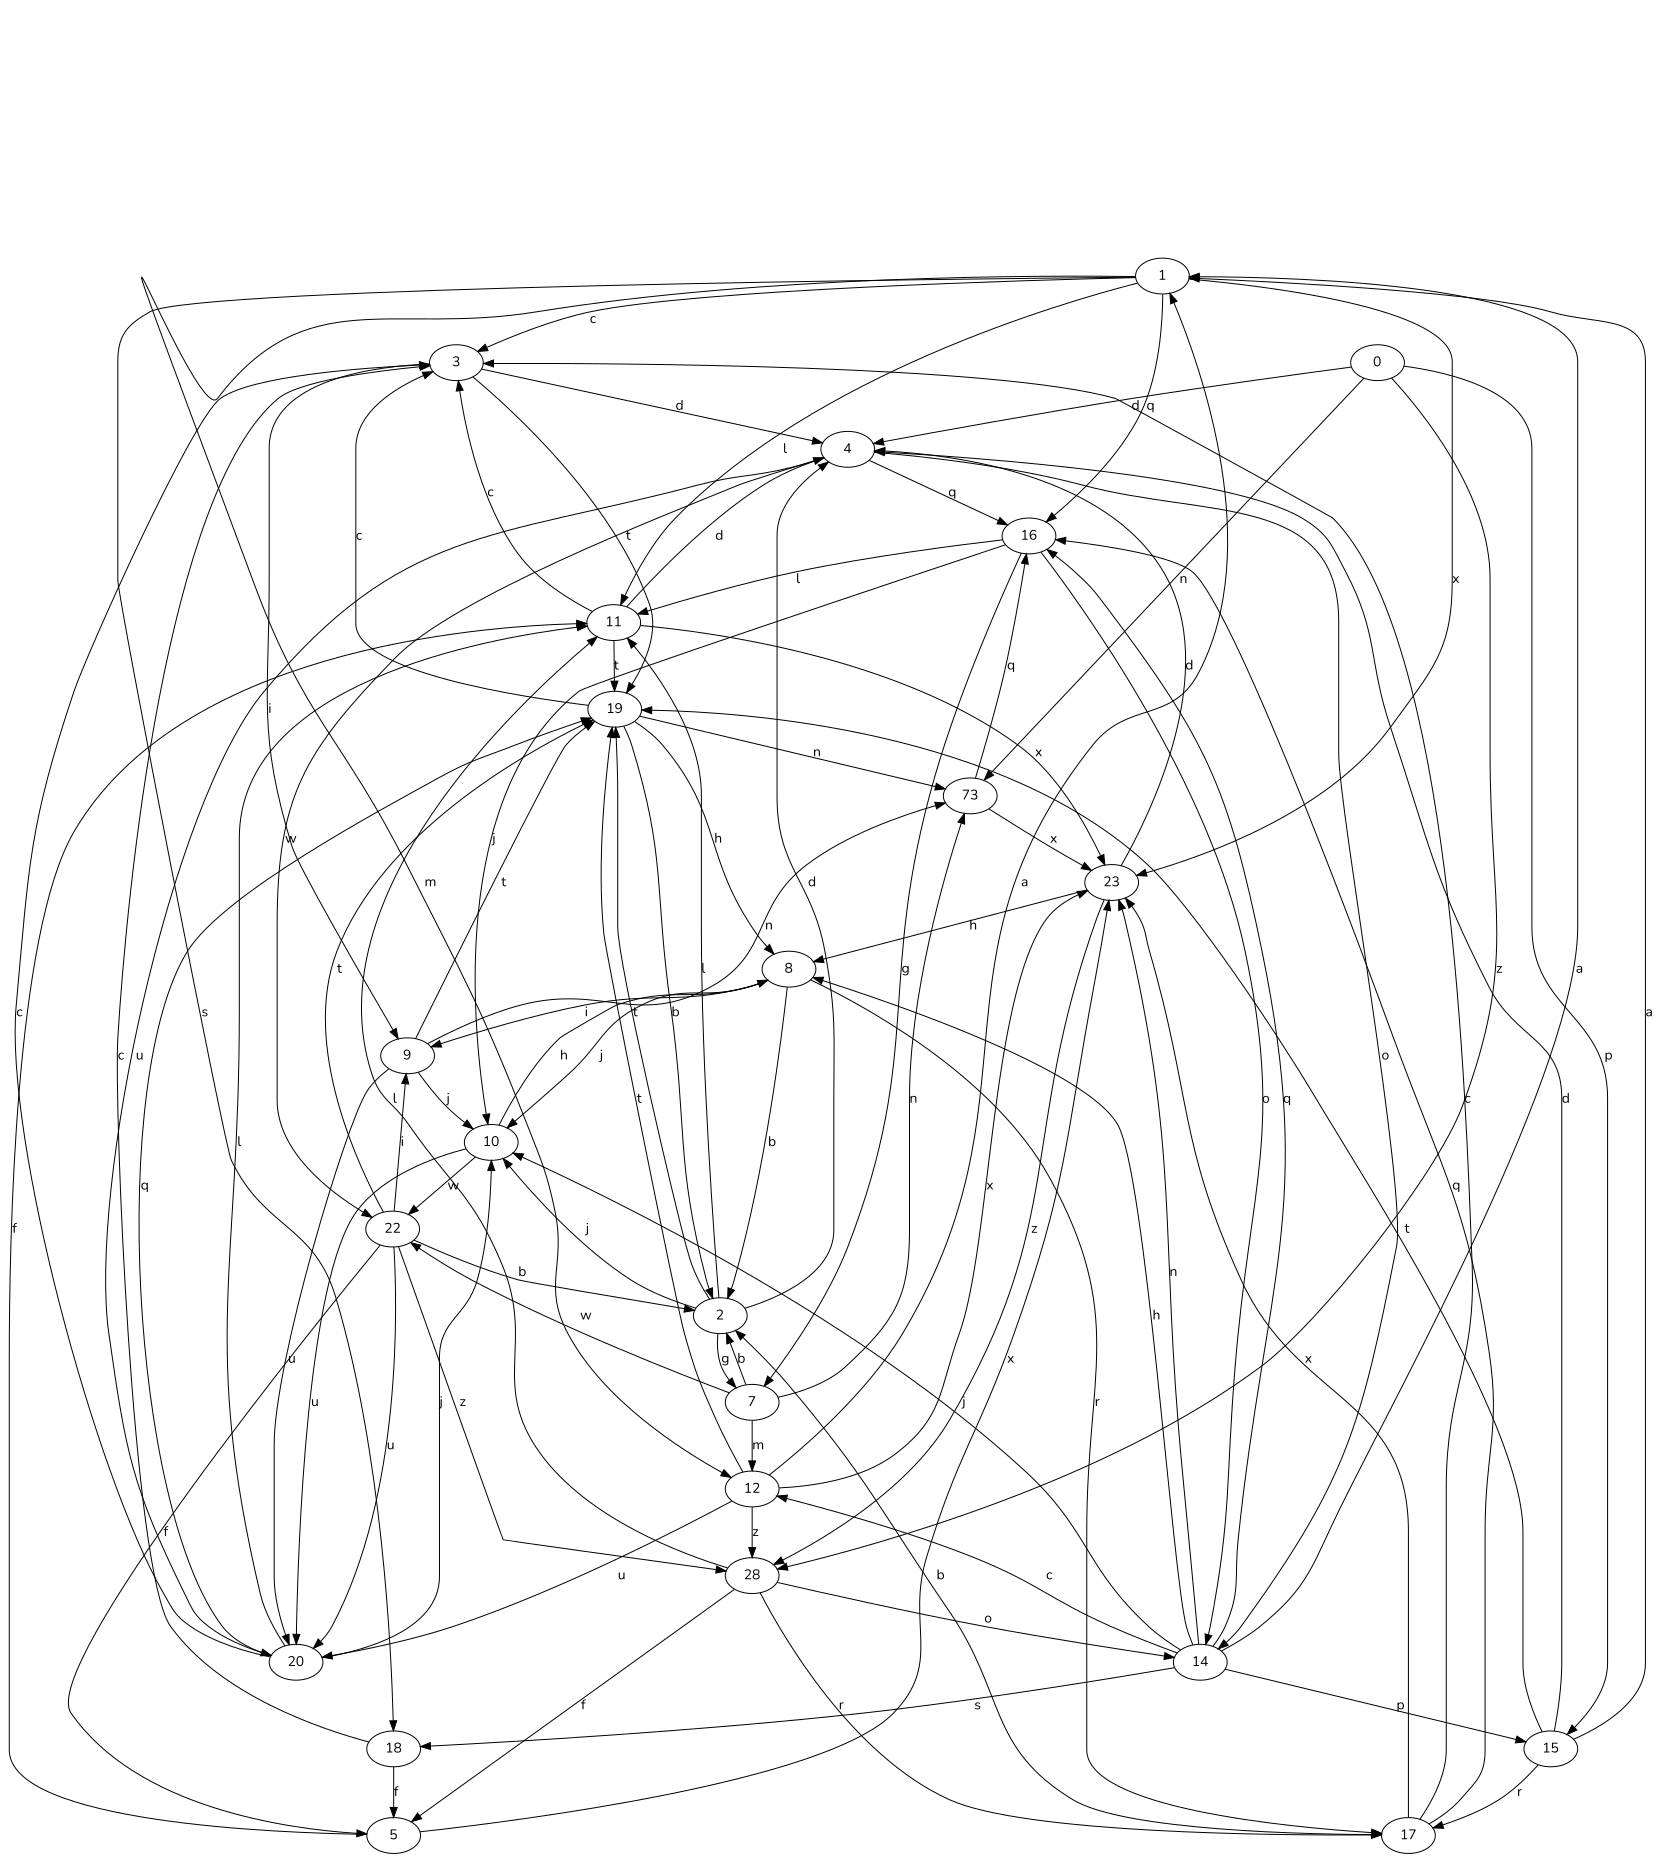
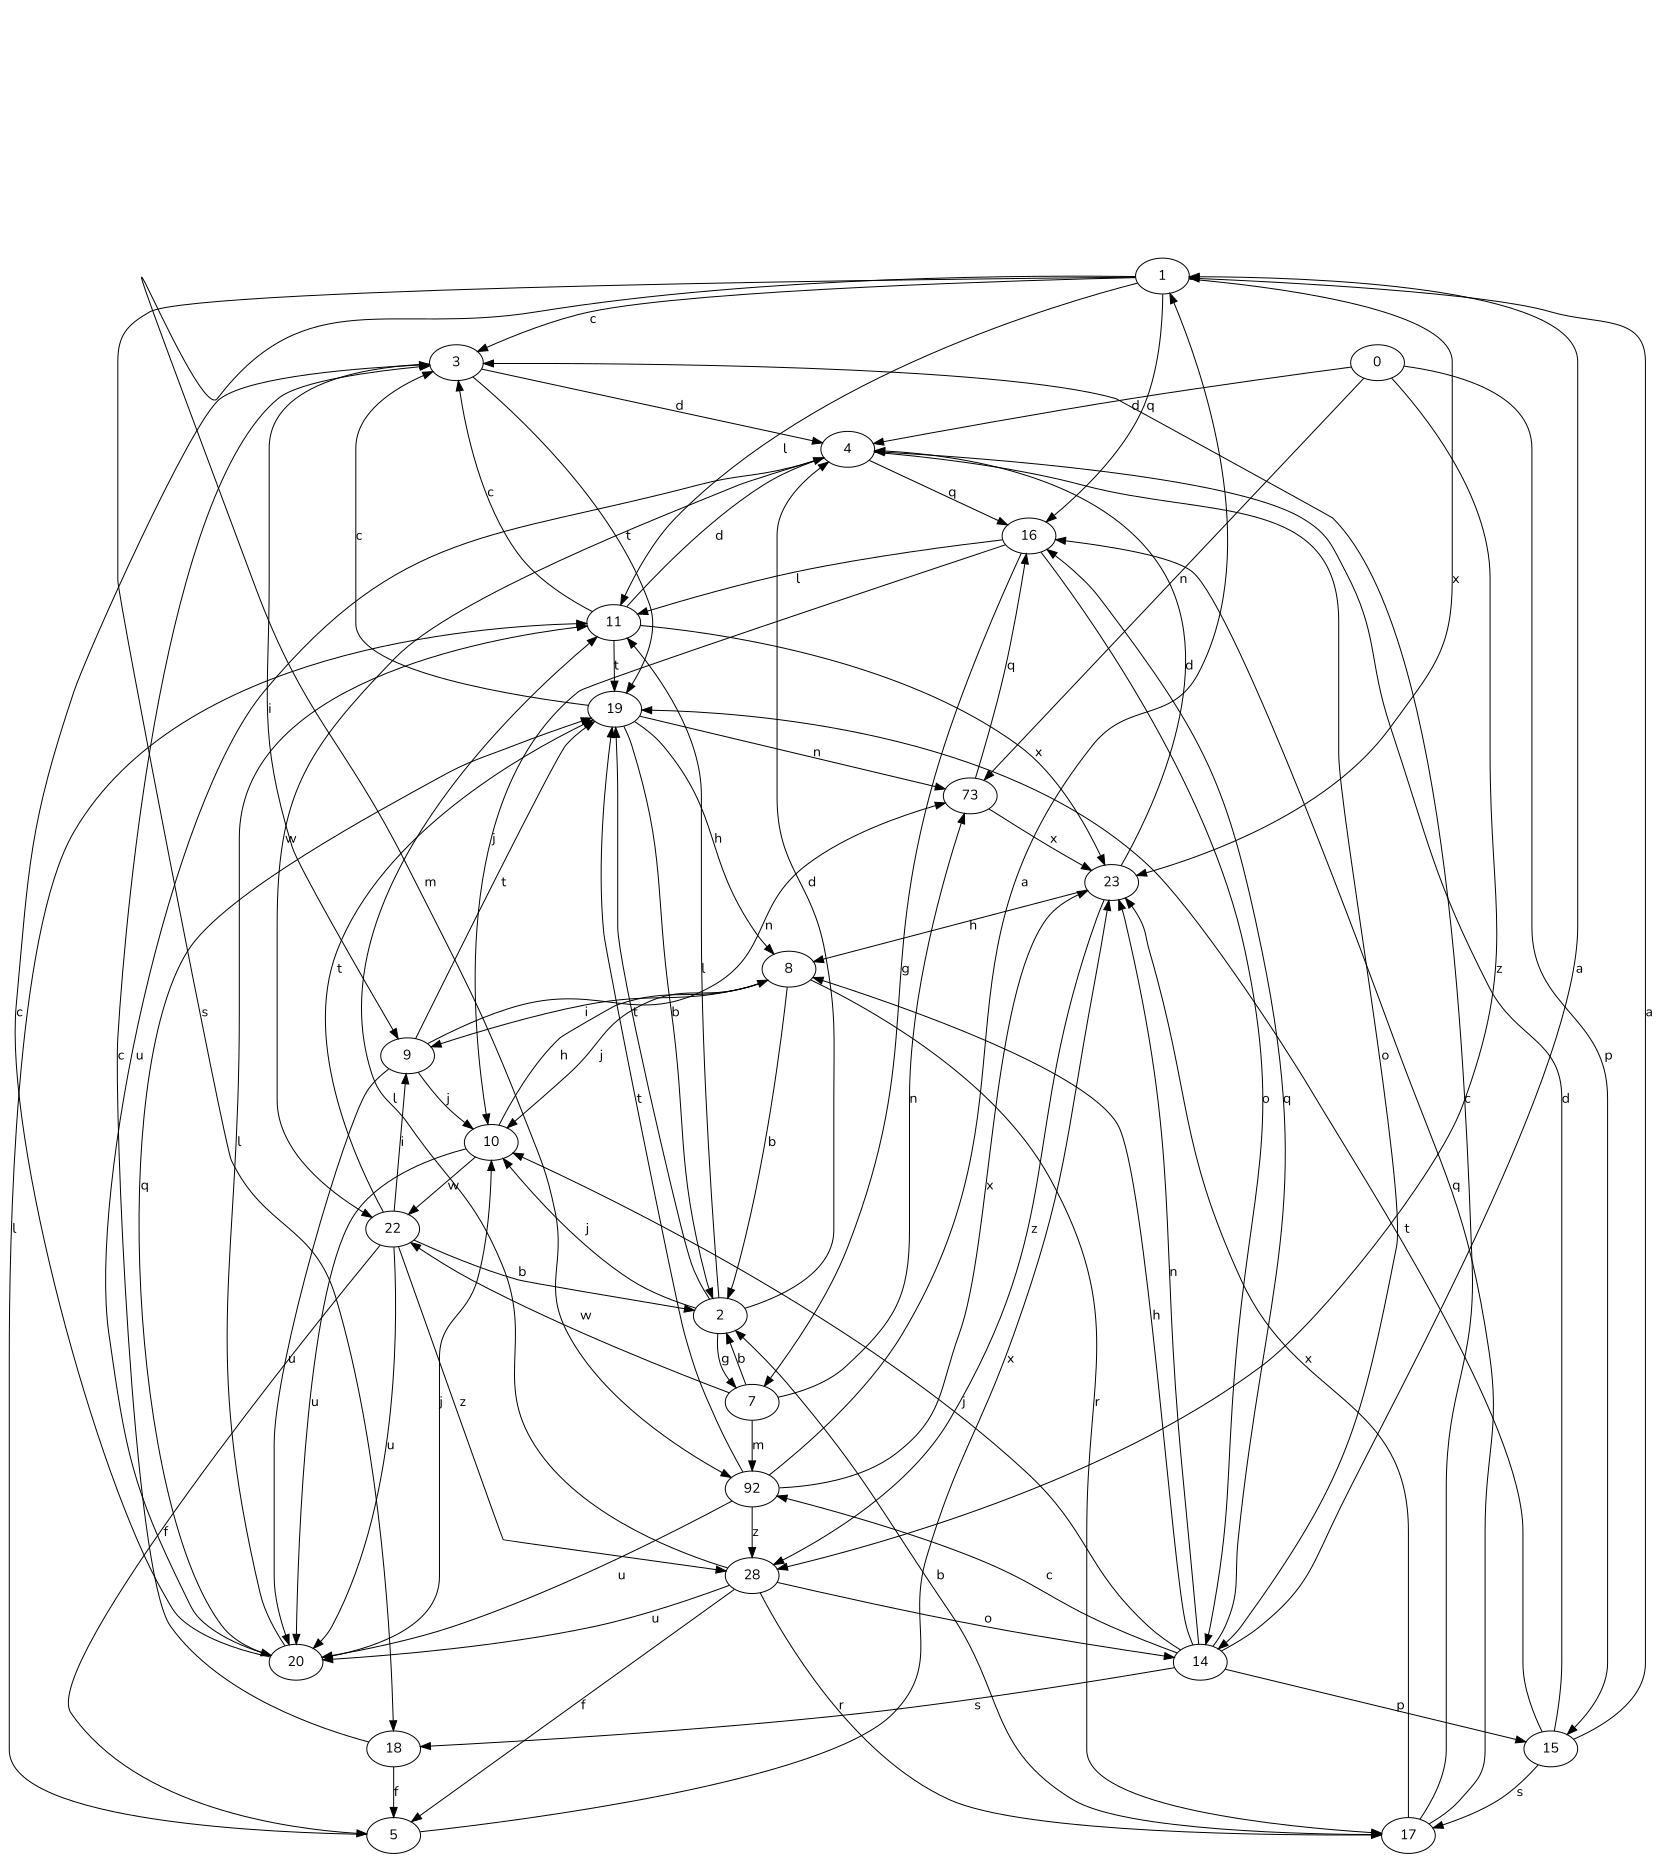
(15, 1229) -> (15, 1229)
(752, 1489) -> (752, 1489)
none -> (534, 1638)
(1520, 1792) -> (1520, 1792)
